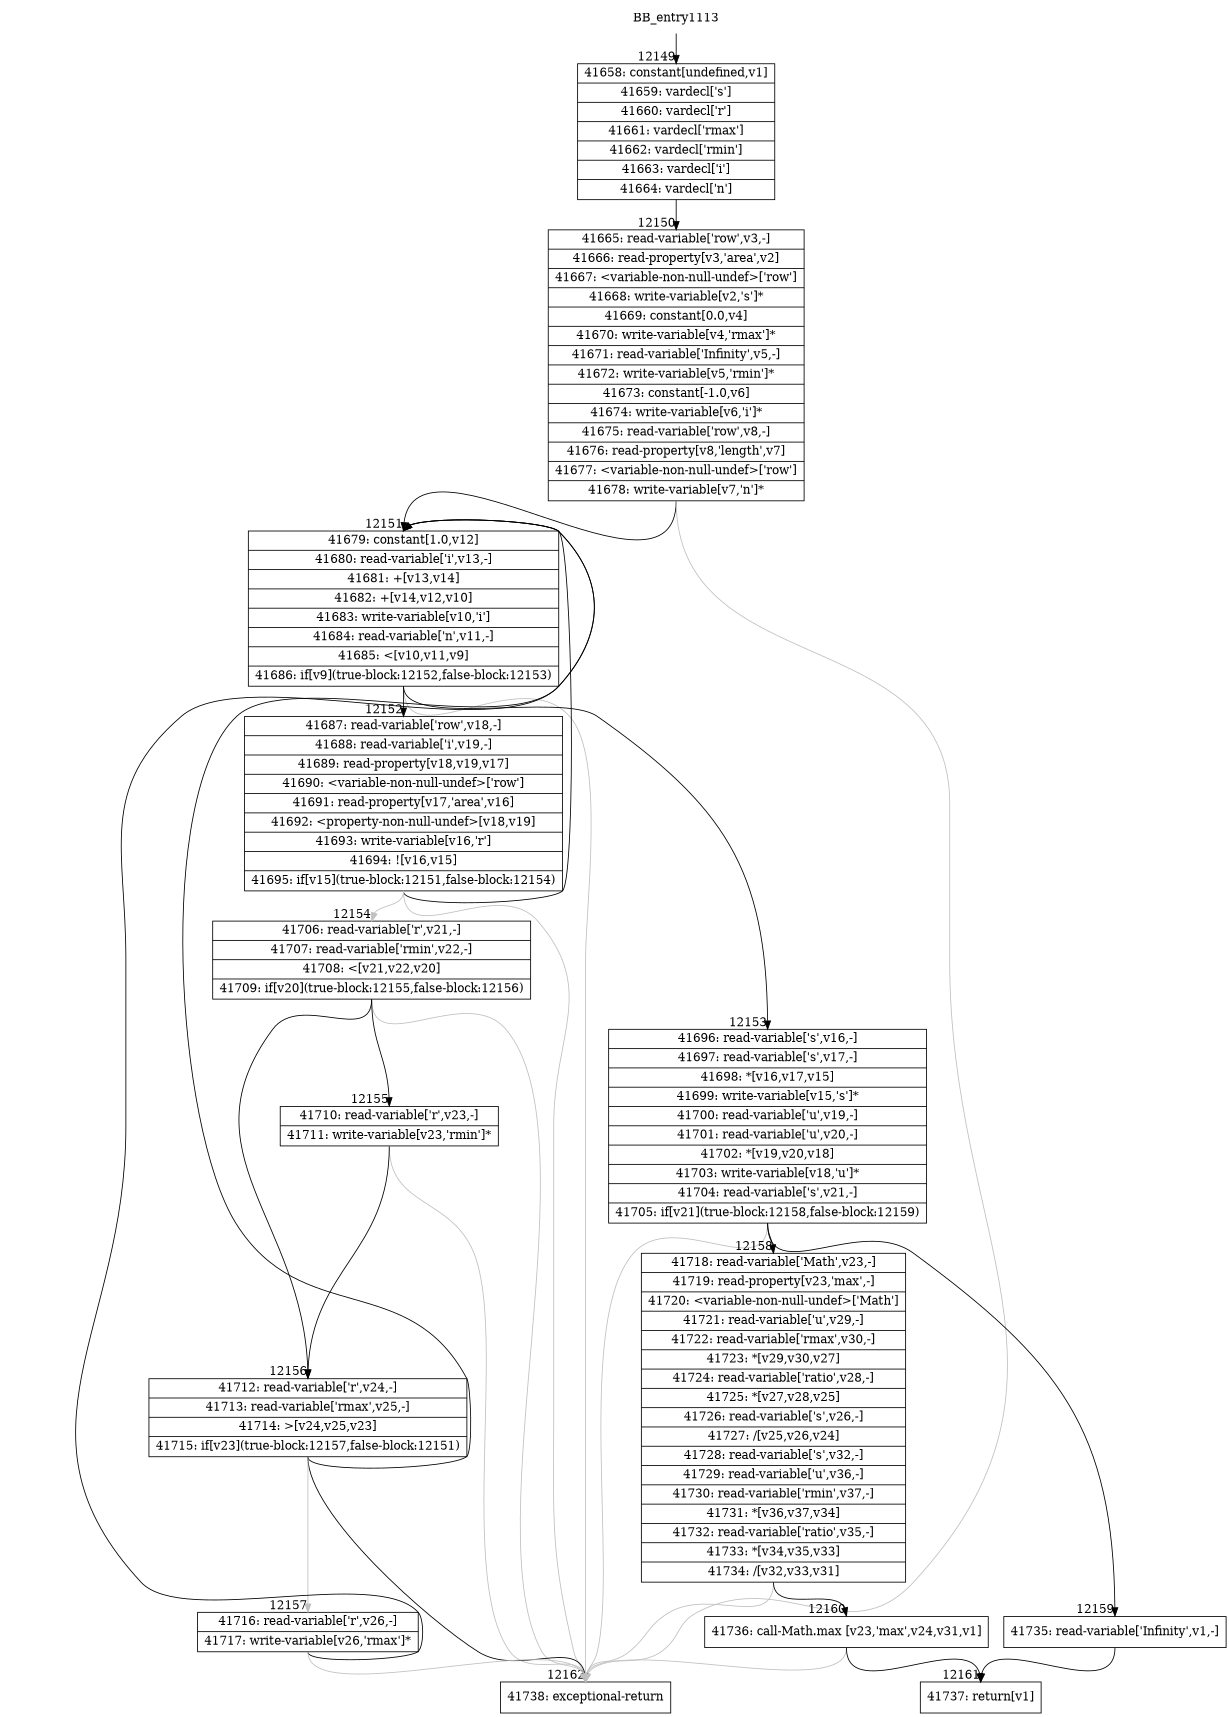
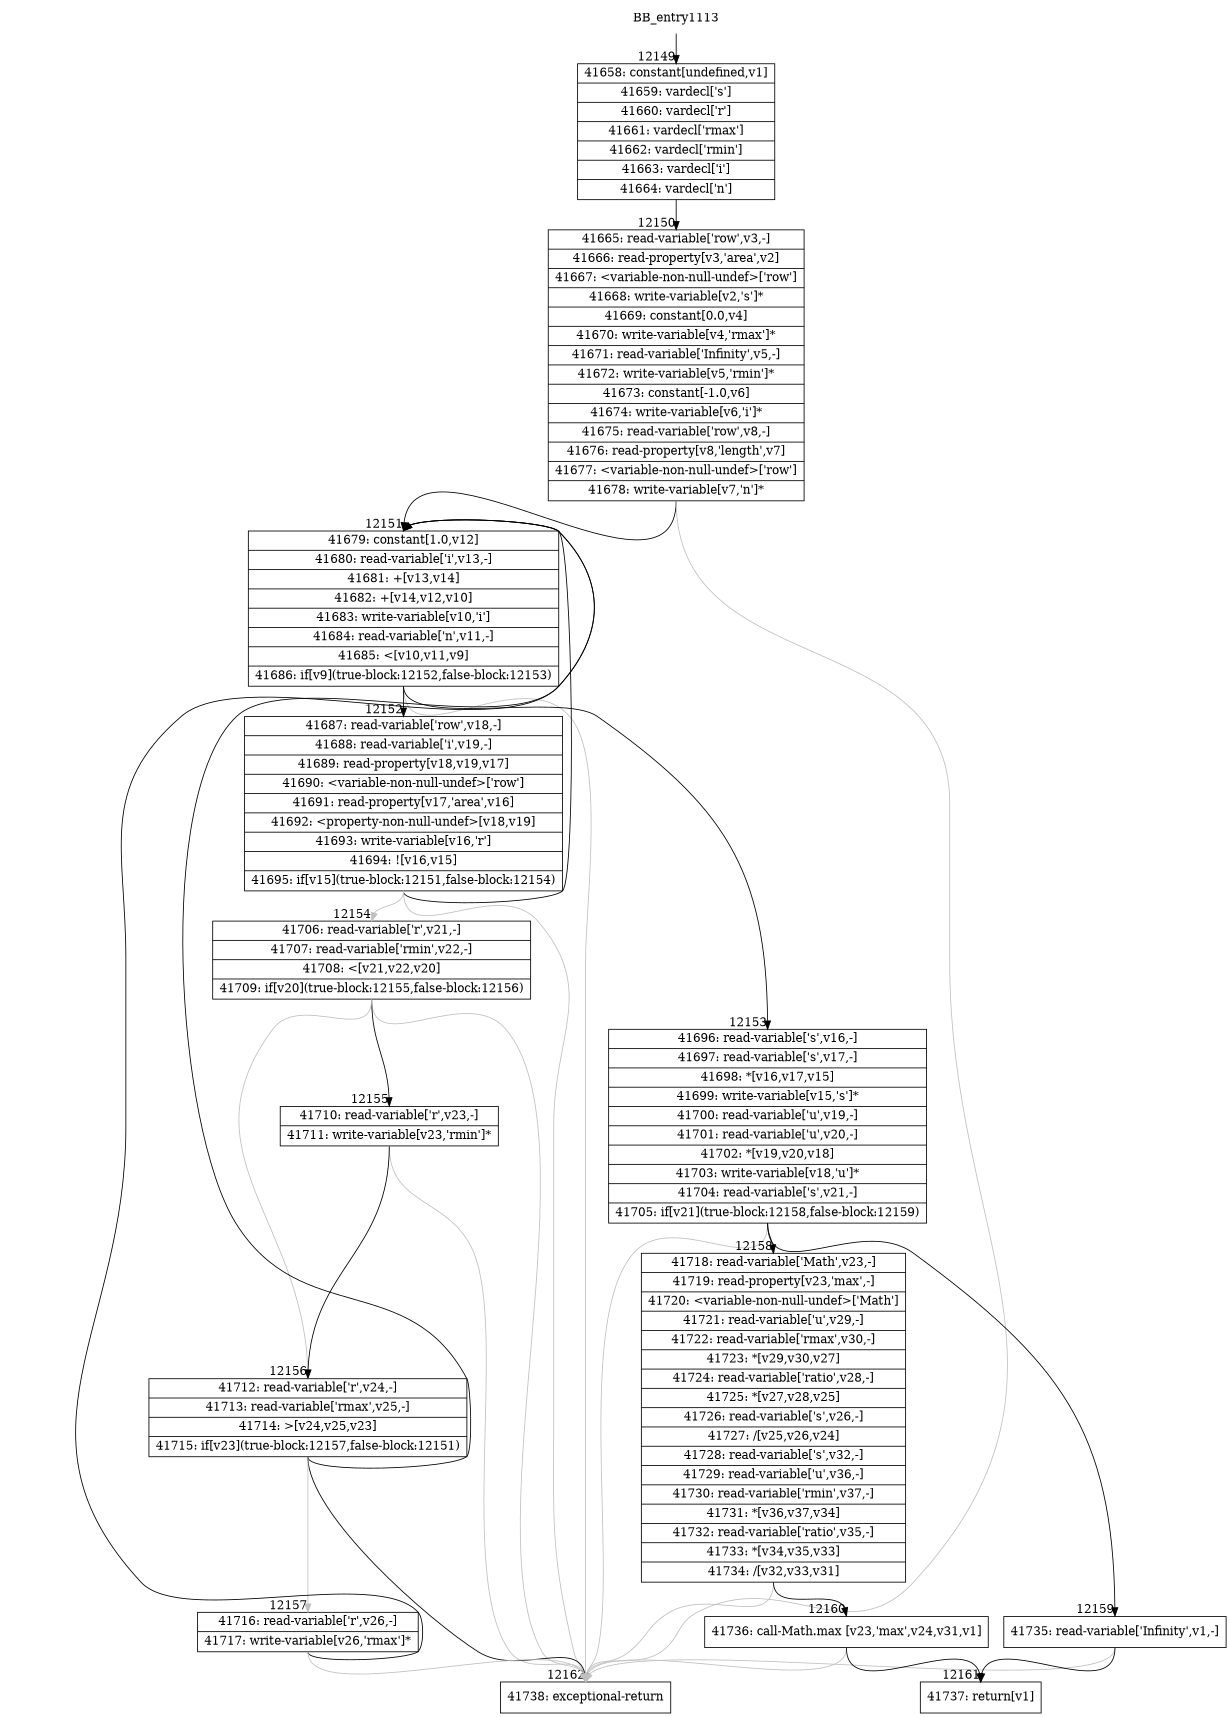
(242, 1143) -> (242, 1143)
none -> (801, 1663)
